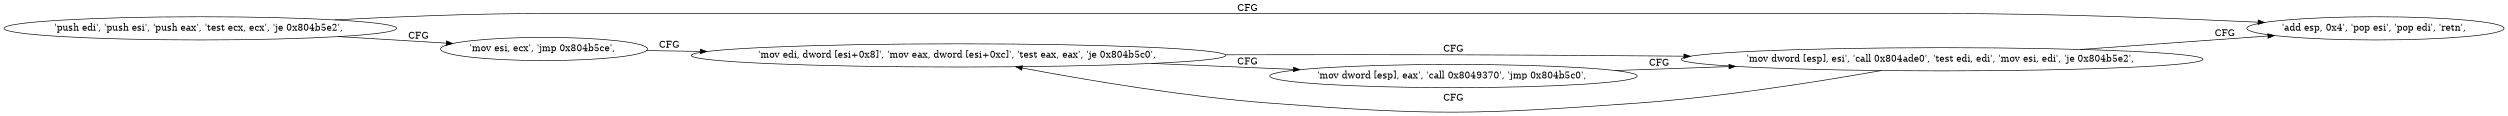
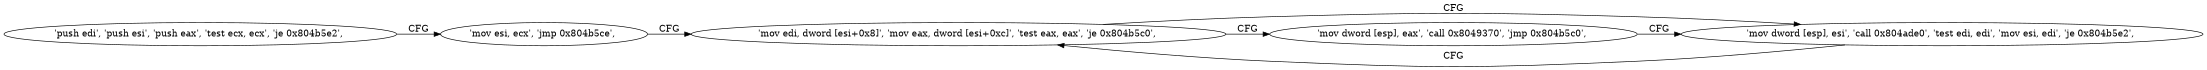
(2375, 28) -> none
